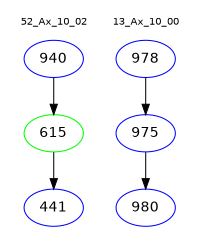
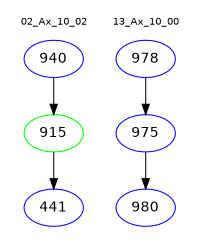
(54, 22) -> (54, 22)
(54, 133) -> (54, 133)
